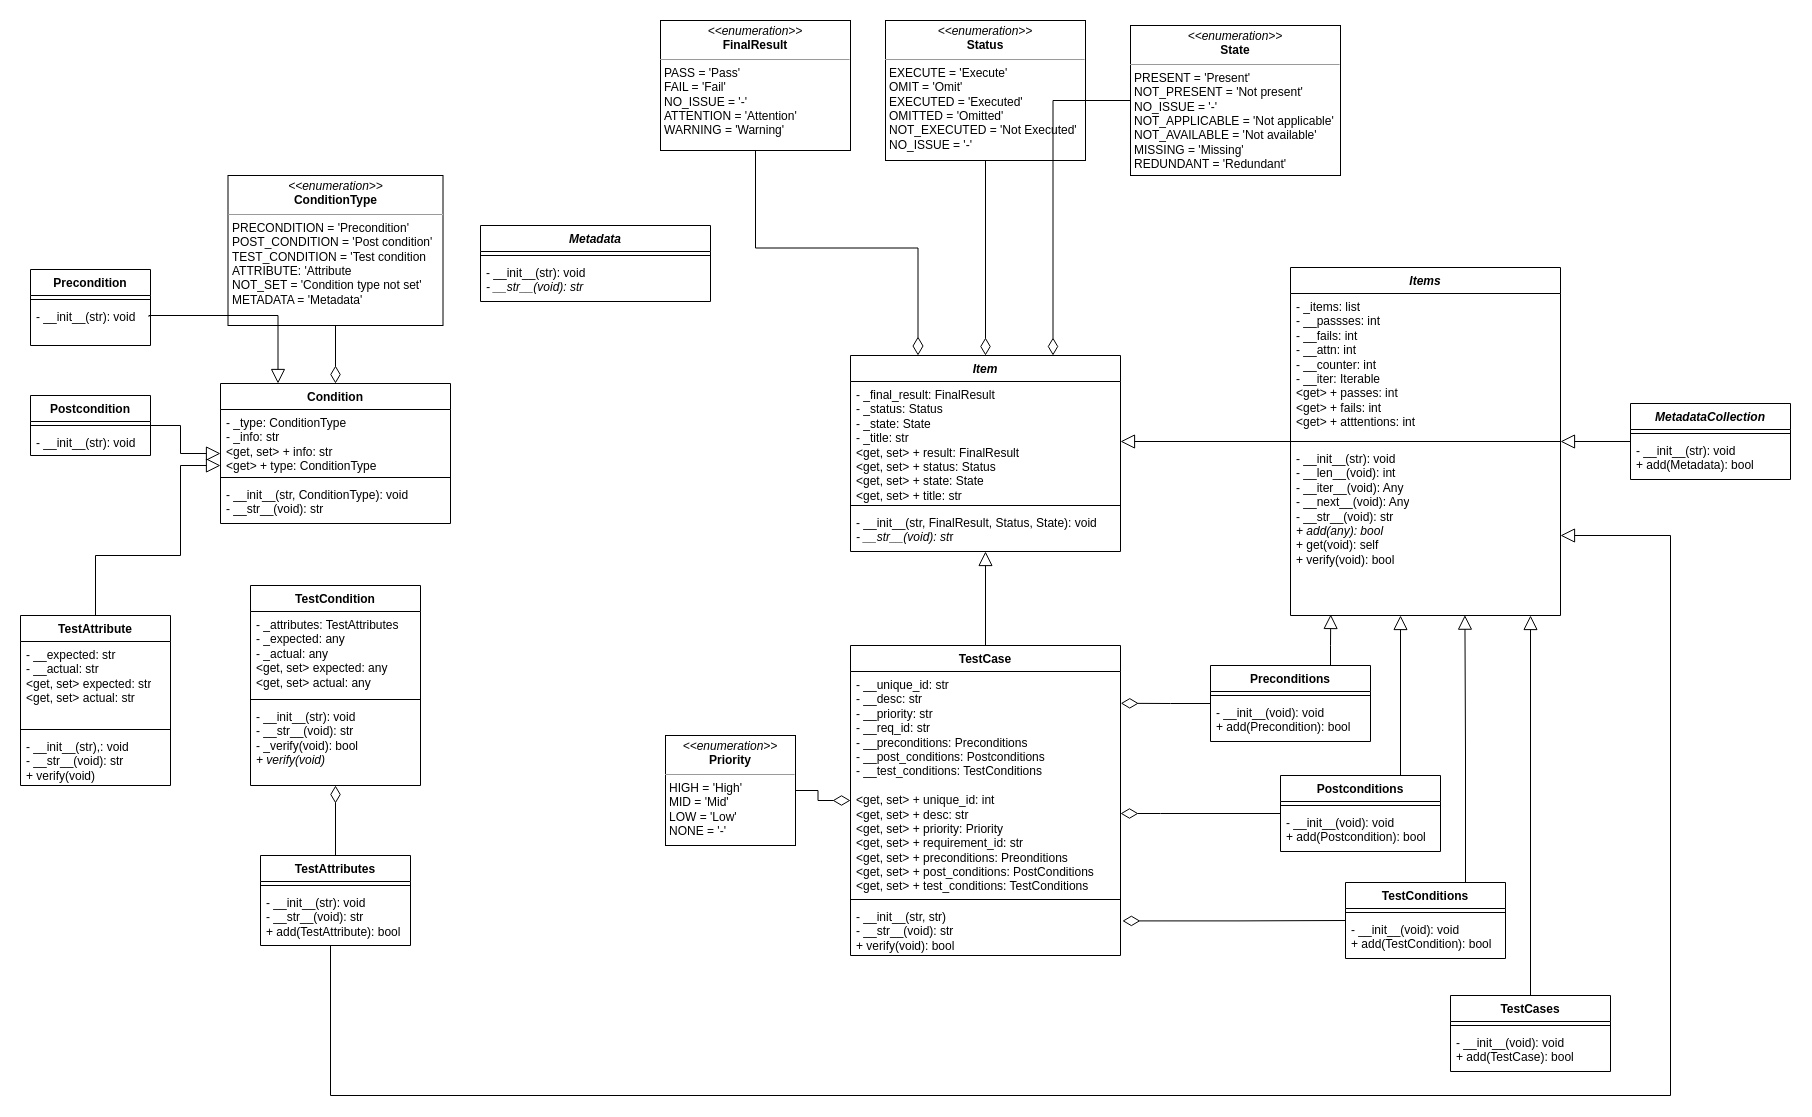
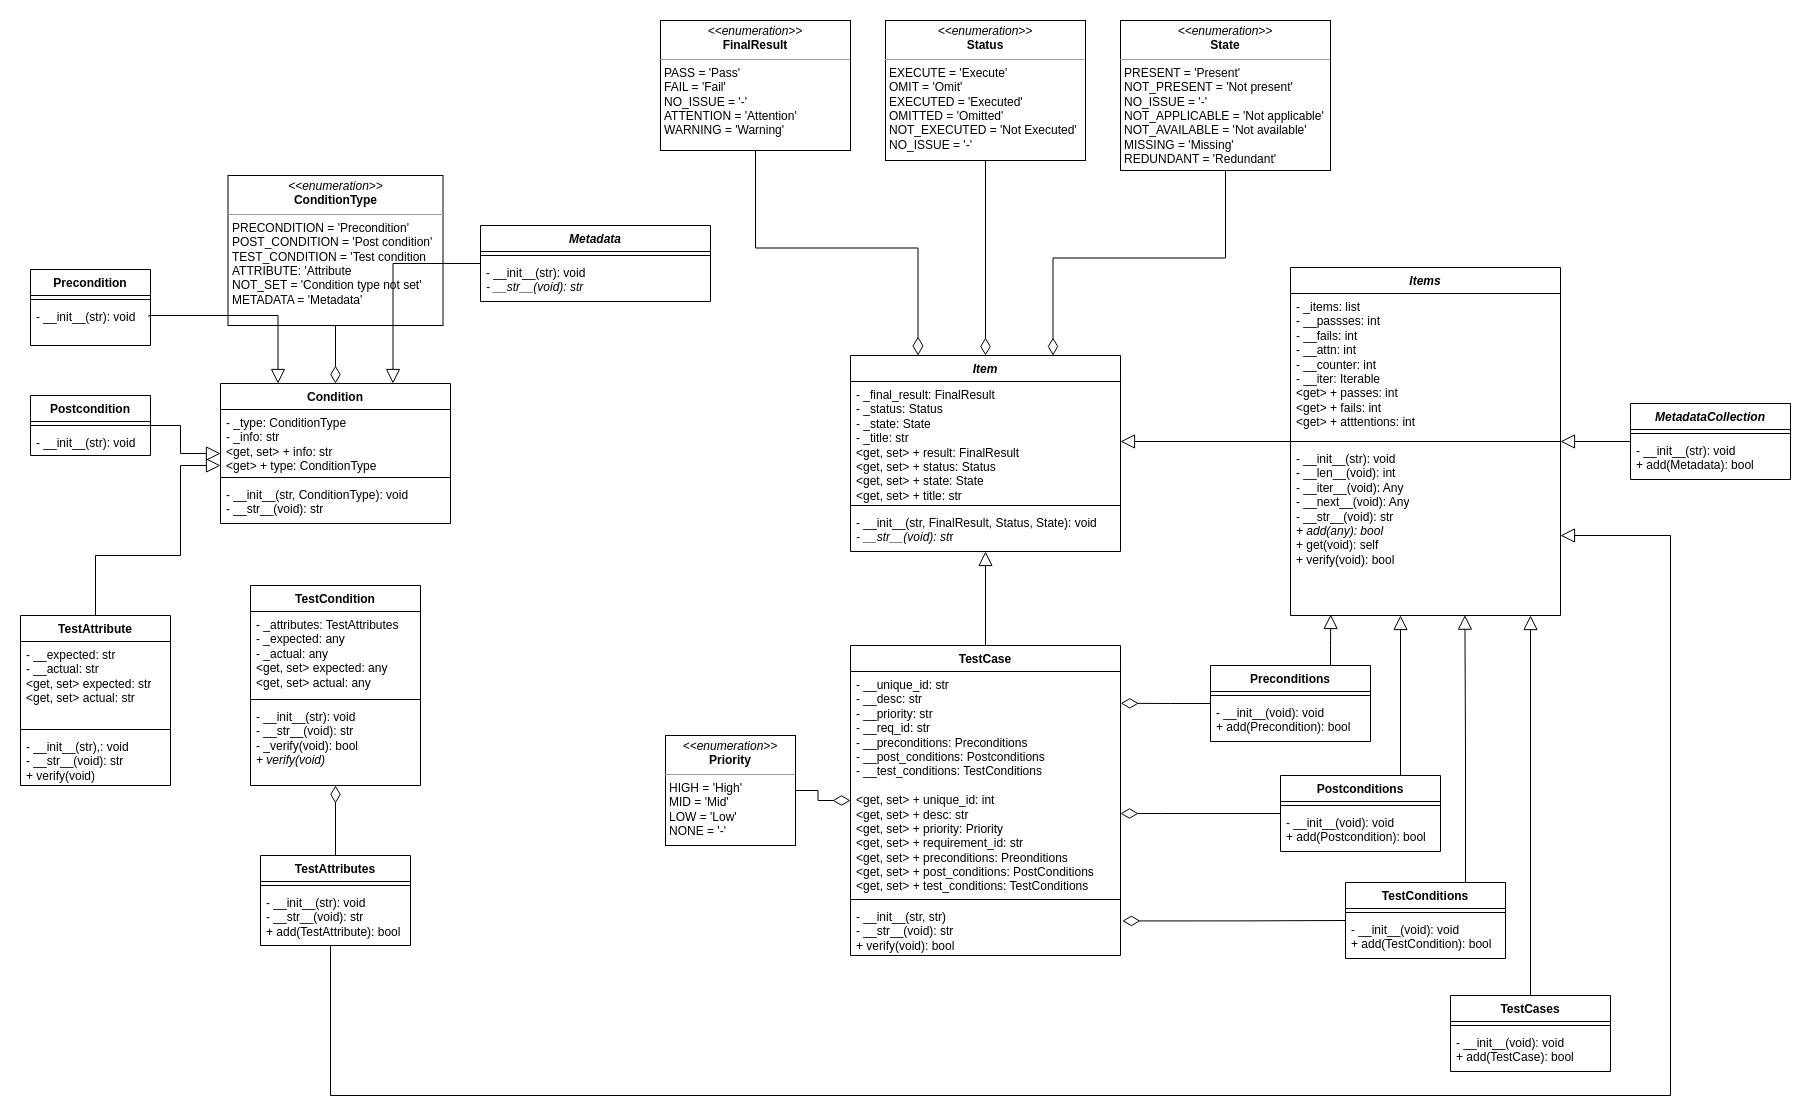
(1236, 101) -> (1226, 96)
none -> (393, 274)
